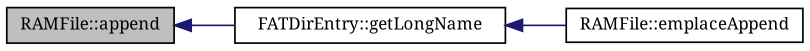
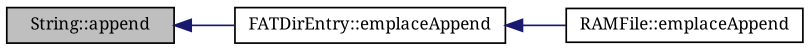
(90, 25) -> (90, 25)
(370, 25) -> (370, 25)
